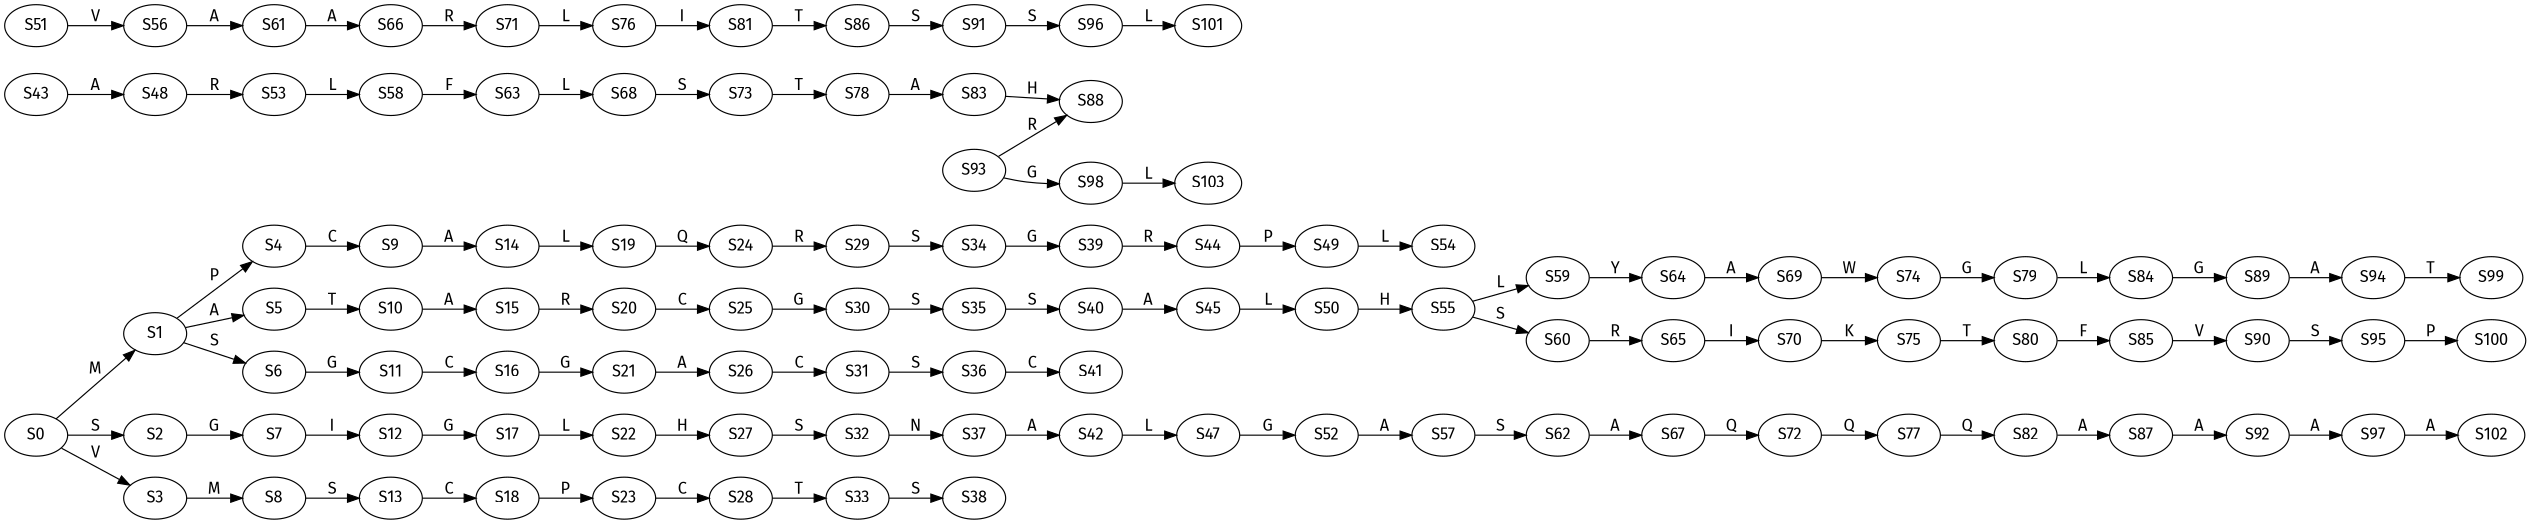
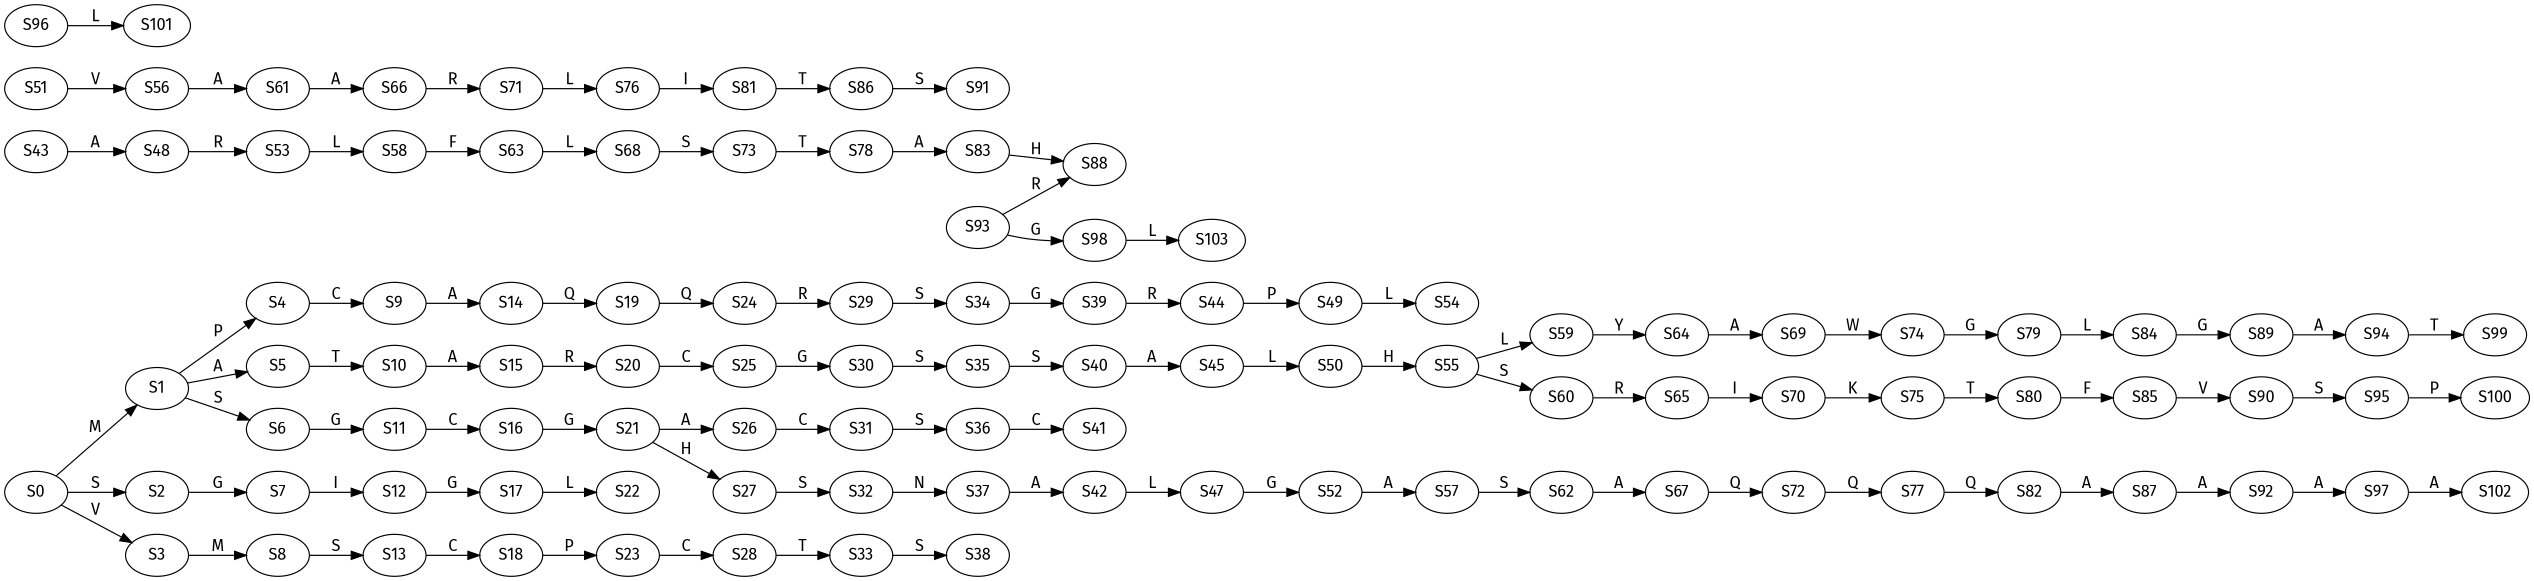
(1027, 26) -> none
(566, 237) -> (570, 295)
(677, 435) -> (681, 458)
